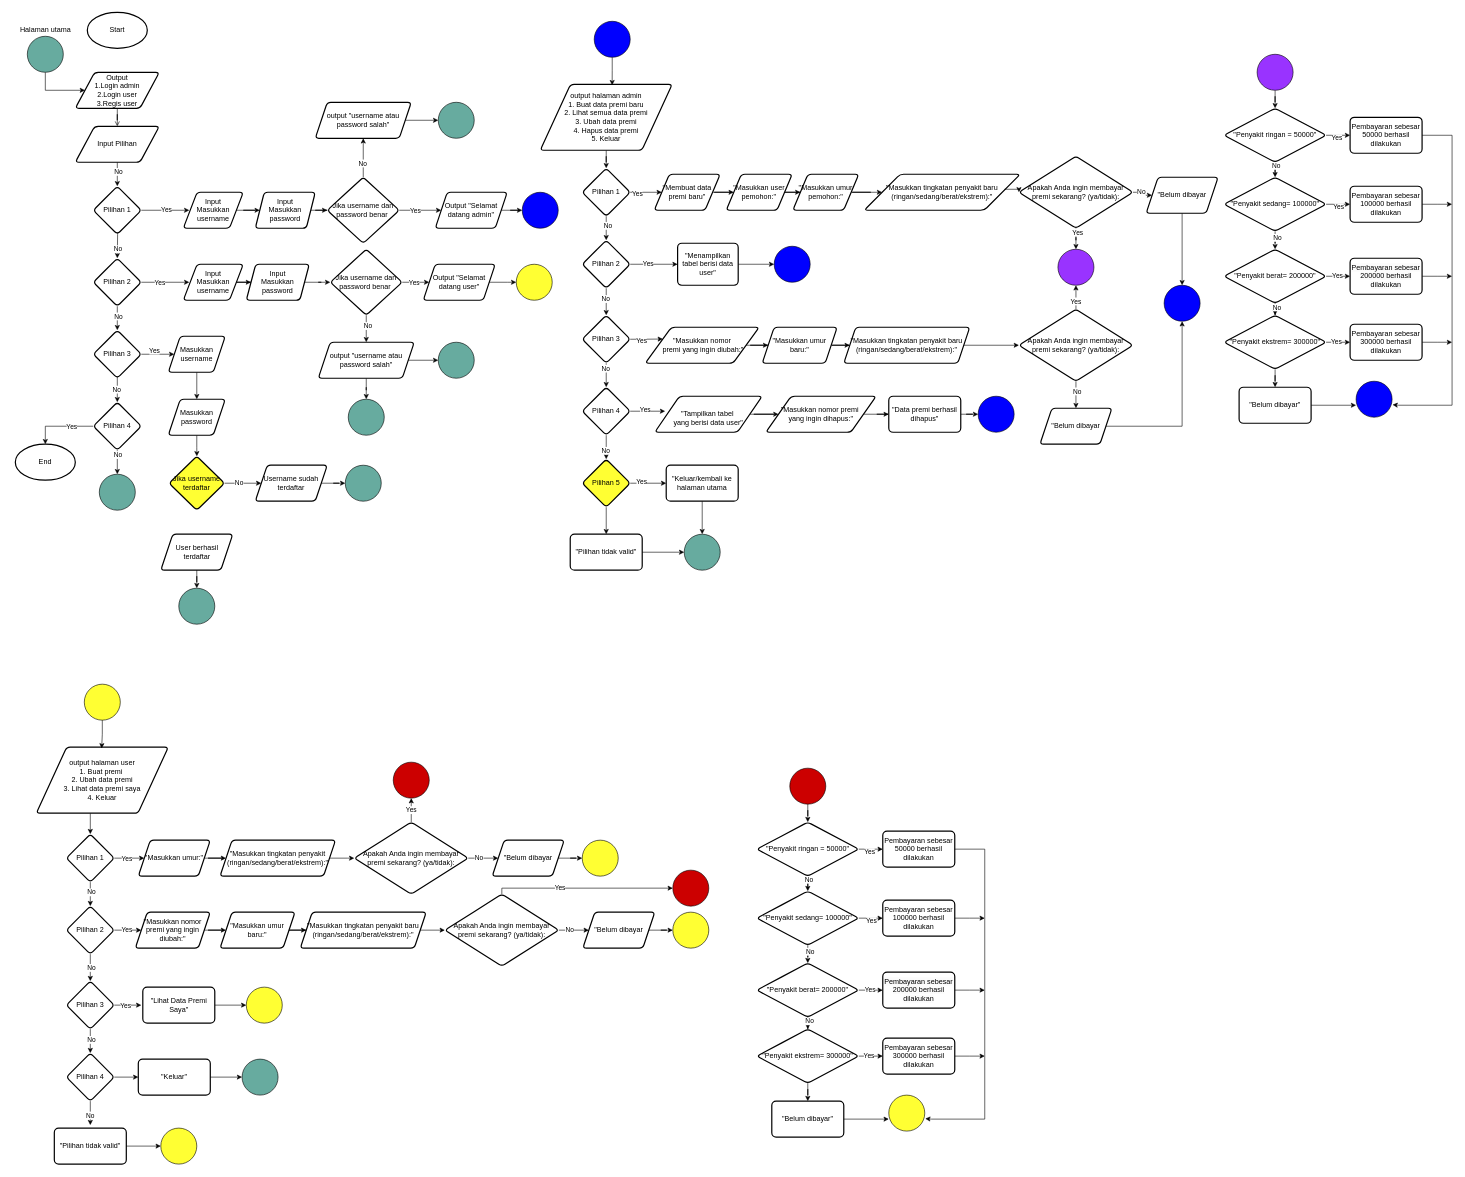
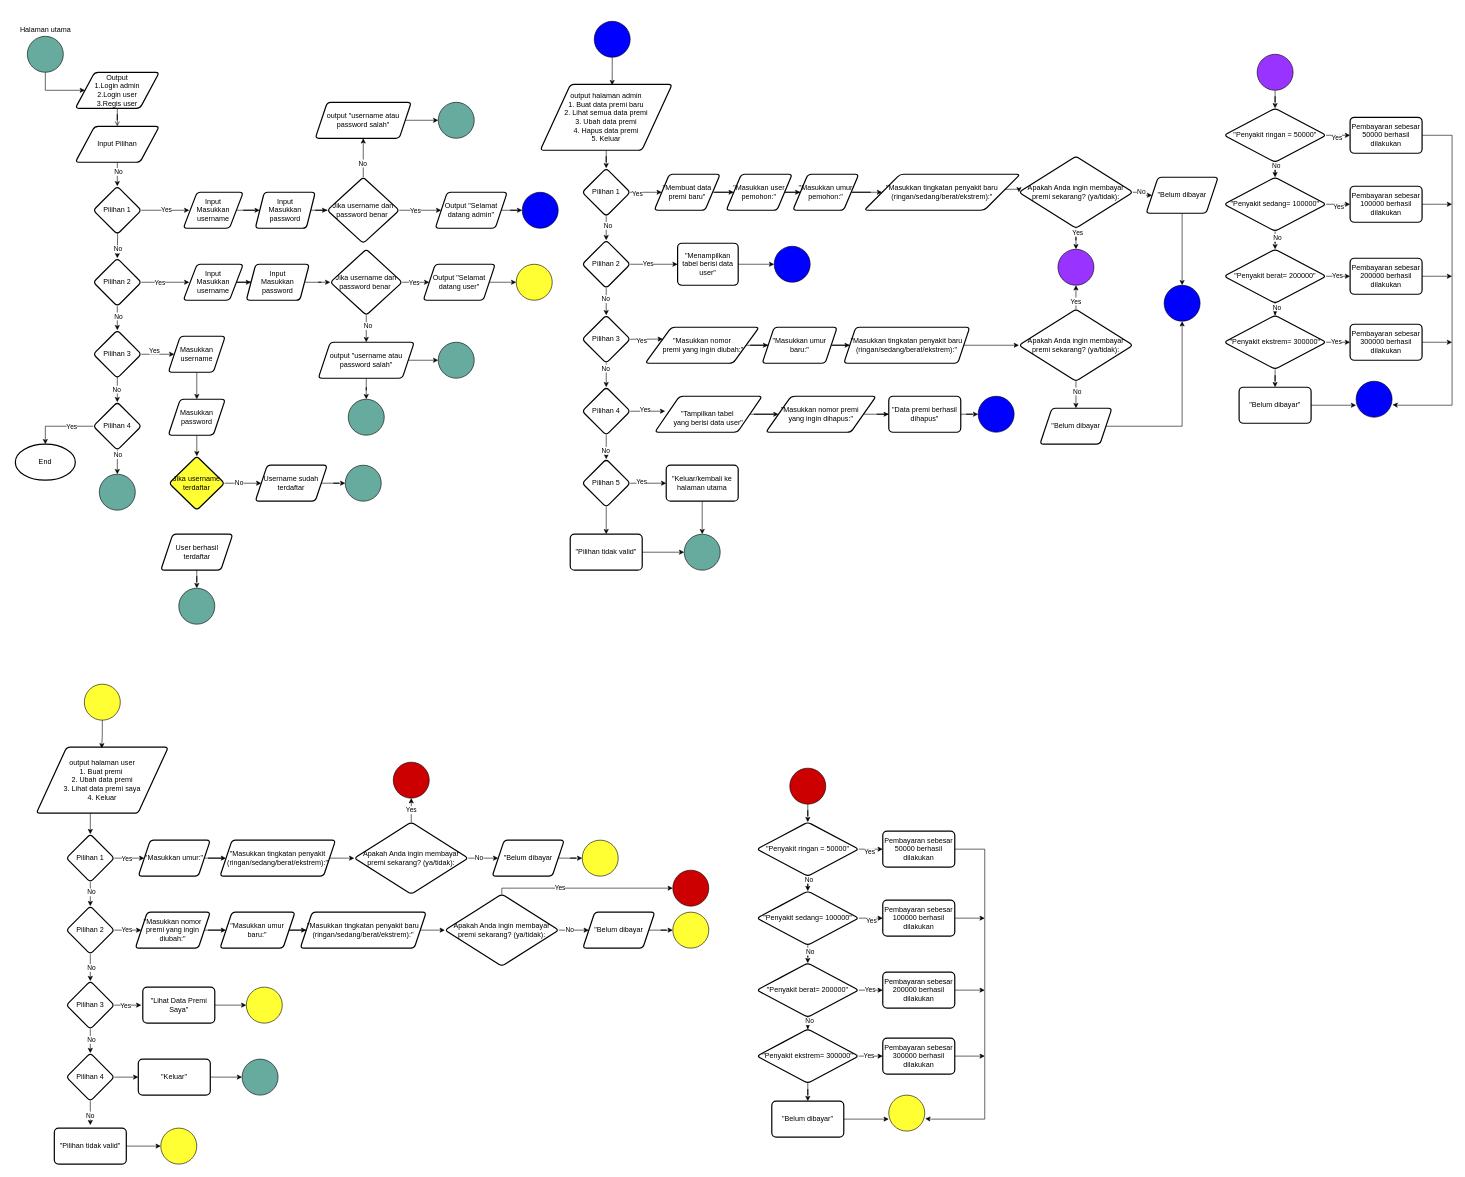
(117, 30) -> none
(606, 483) -> (606, 483)
